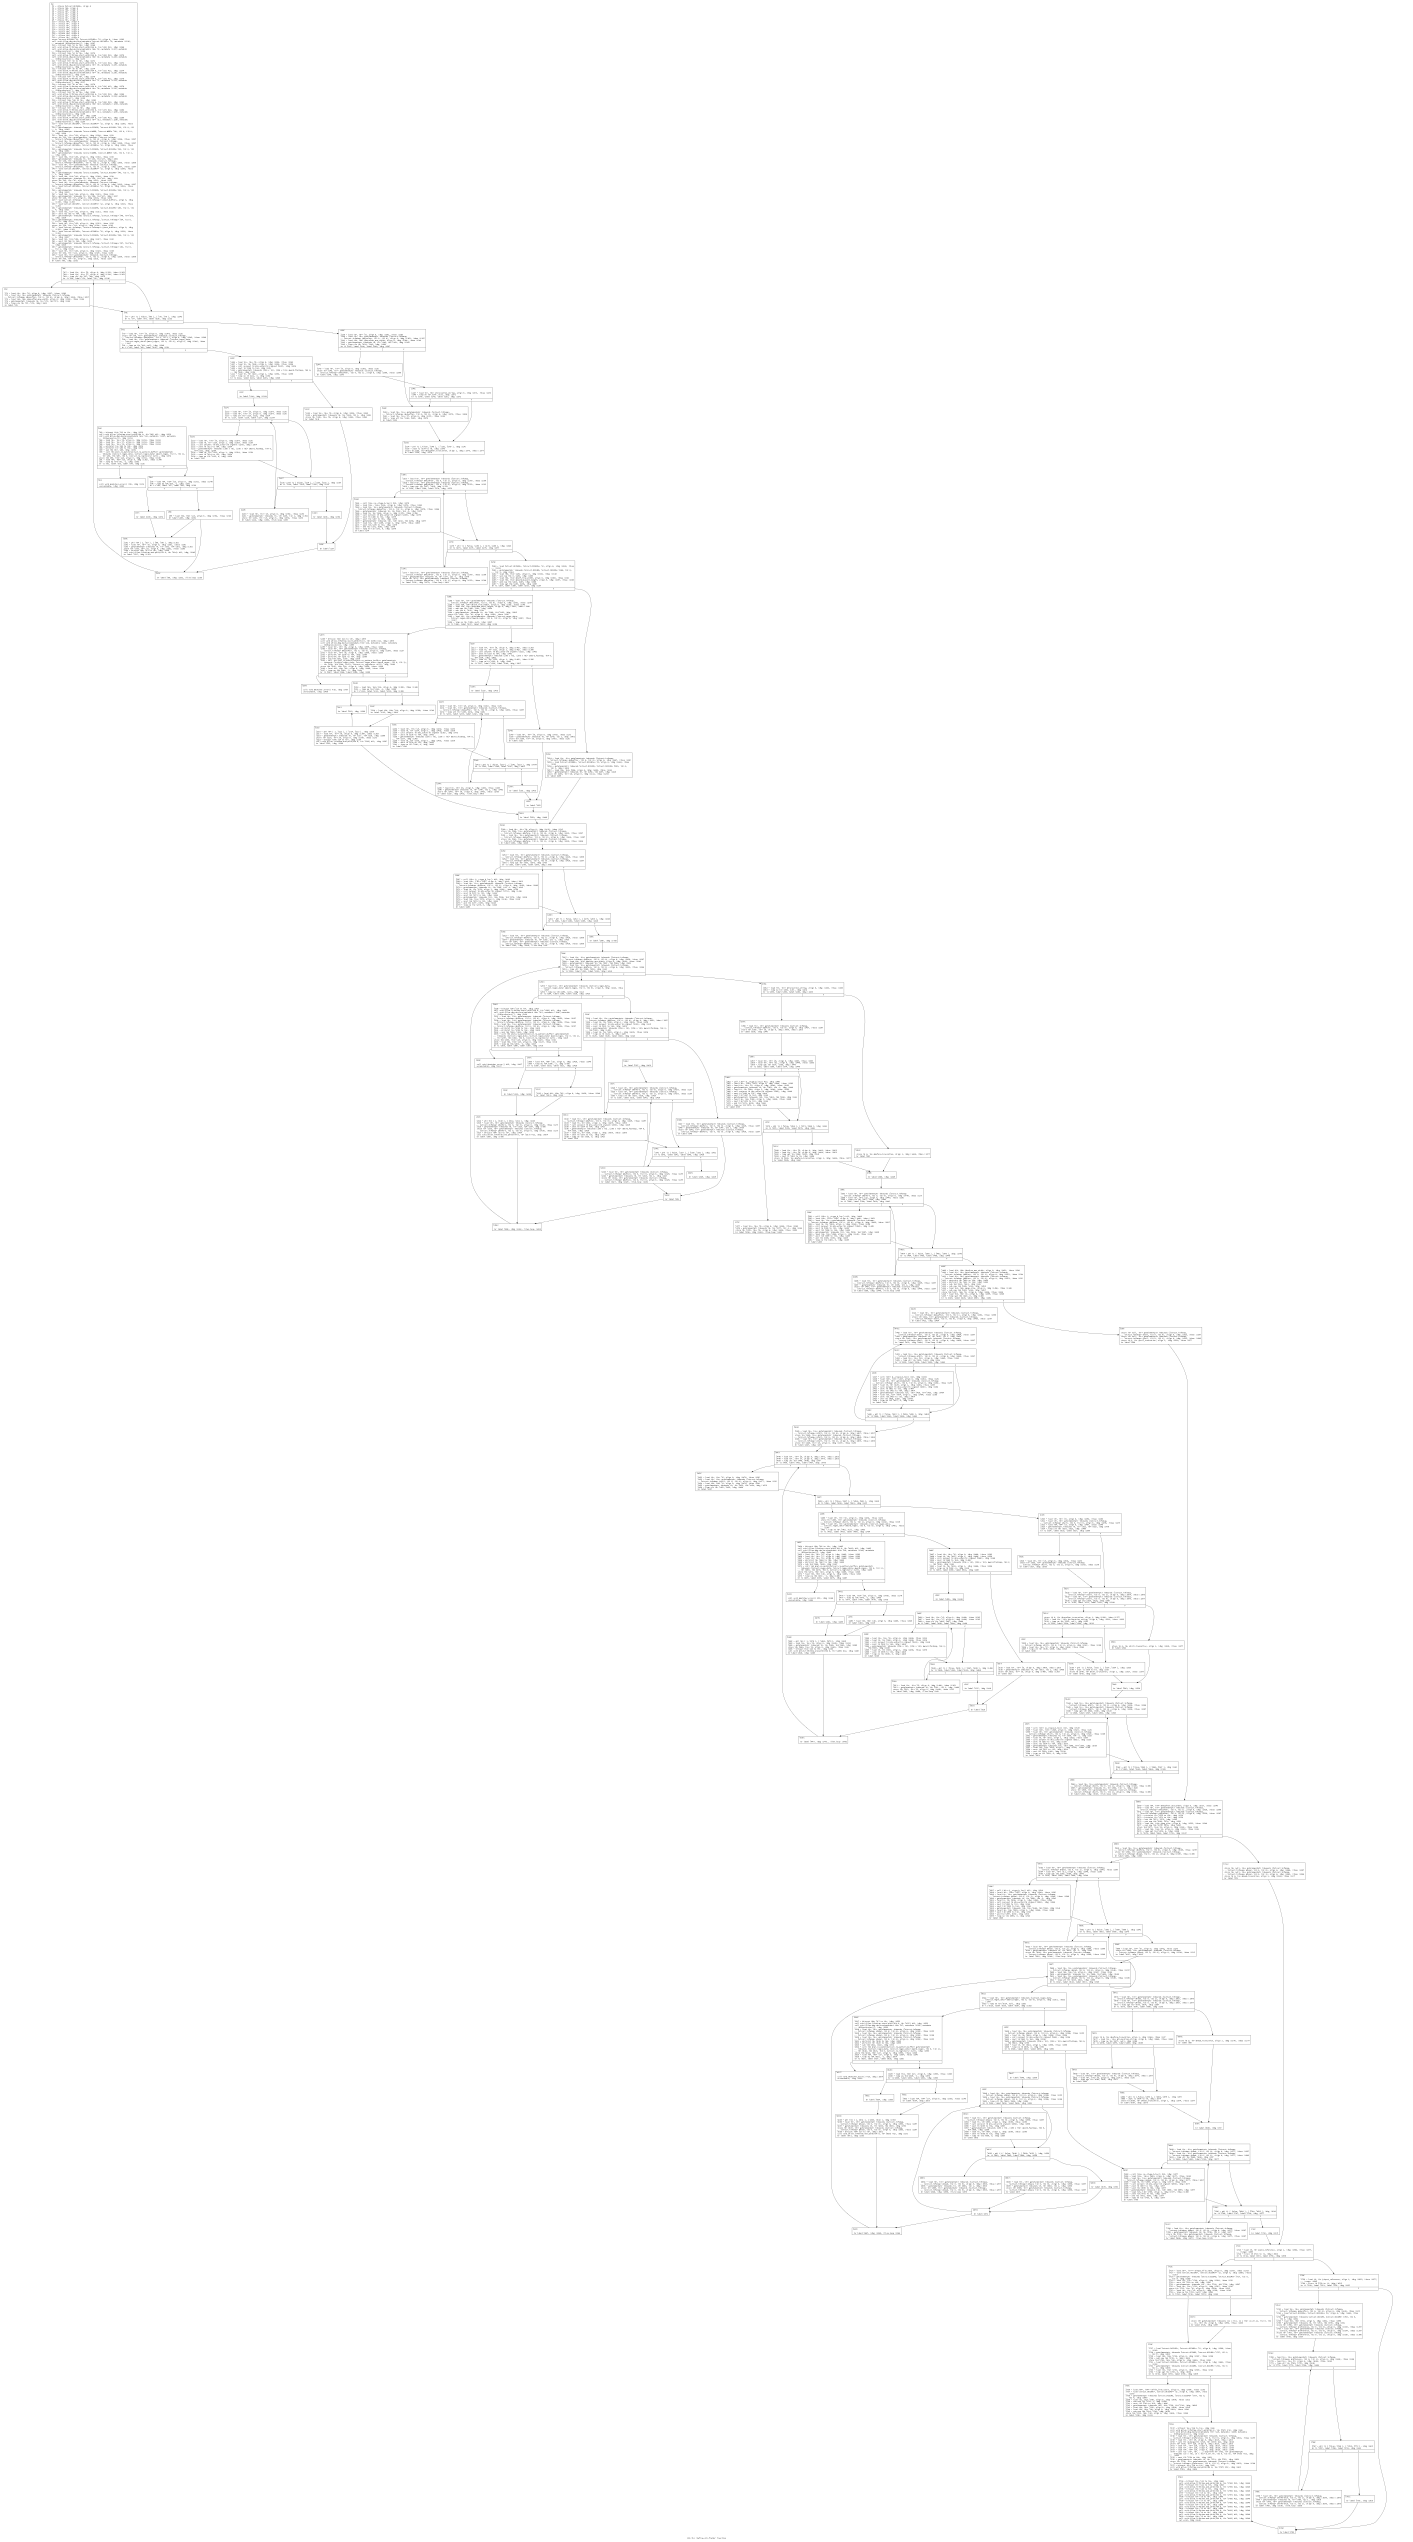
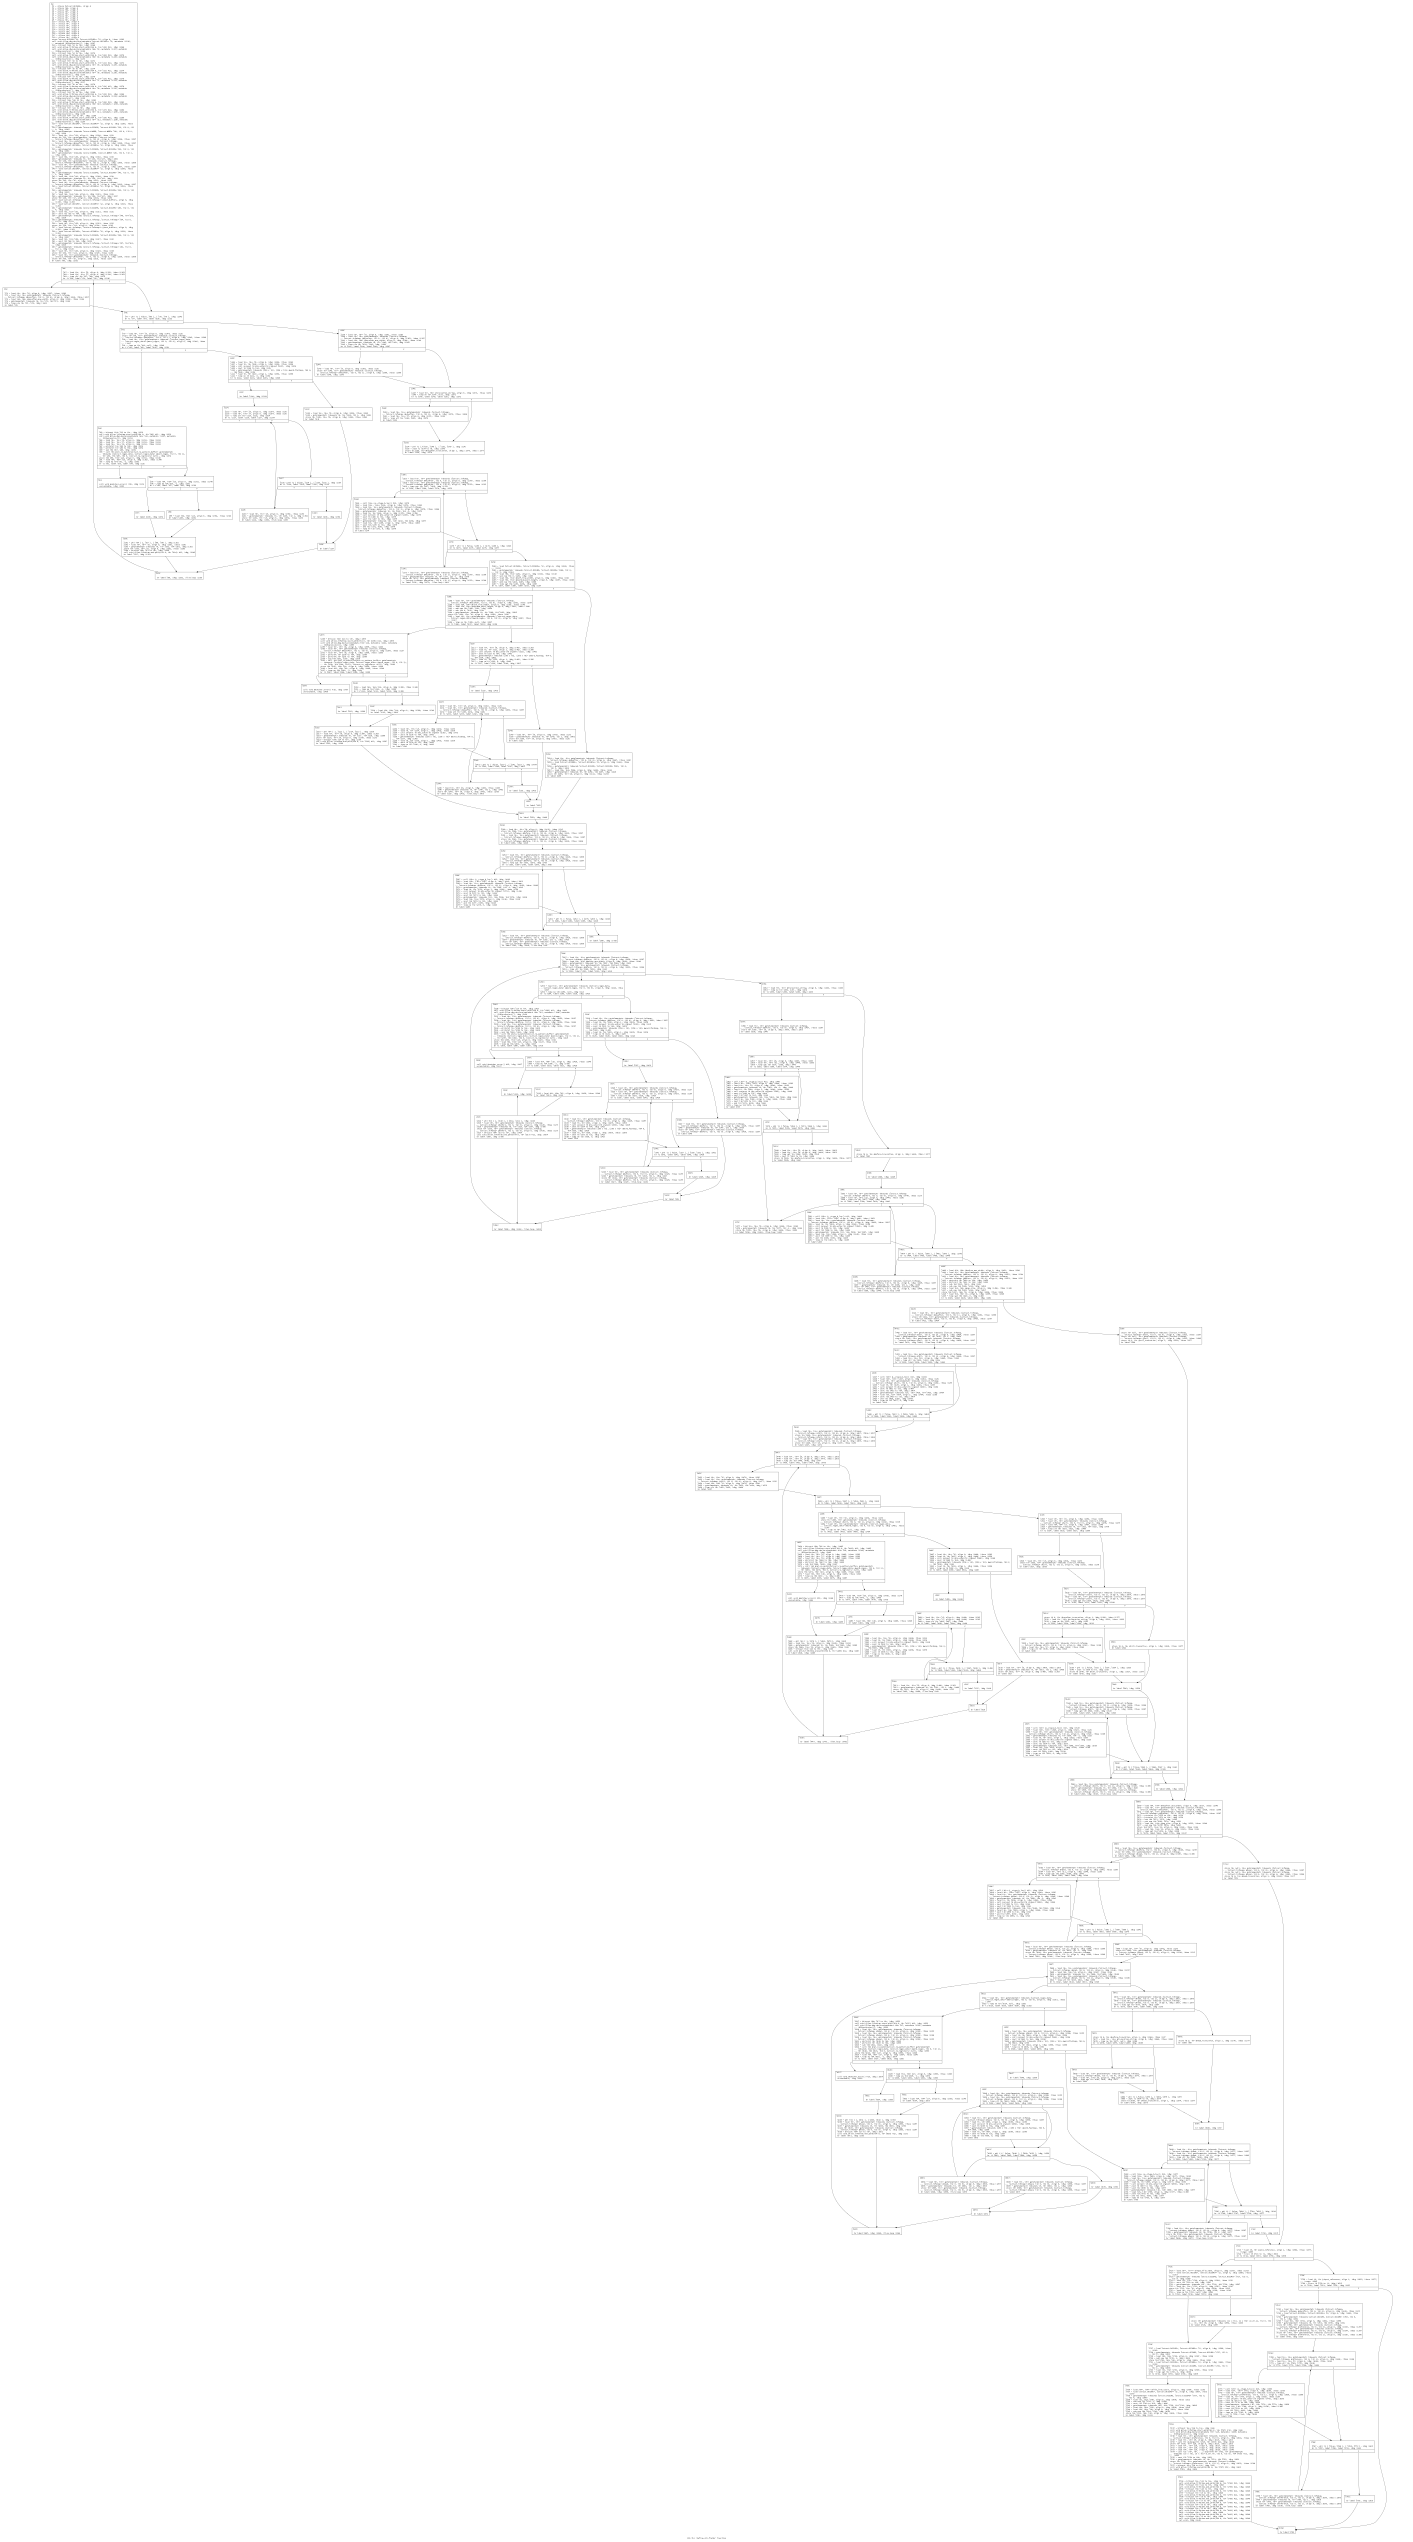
(404, 379) -> (444, 363)
(231, 448) -> none
(200, 548) -> (171, 564)
(352, 720) -> (350, 719)
(605, 1076) -> (611, 1053)
(516, 1105) -> (518, 1106)
(854, 1166) -> none
(660, 1188) -> (688, 1186)
(860, 1208) -> (809, 1209)
(866, 1378) -> none
(827, 1629) -> (811, 1619)
(1120, 1693) -> (1155, 1723)
none -> (1169, 1787)
(1133, 1966) -> (1138, 1987)
(919, 2166) -> (953, 2134)
none -> (1260, 2401)
(1265, 2526) -> (1264, 2526)
